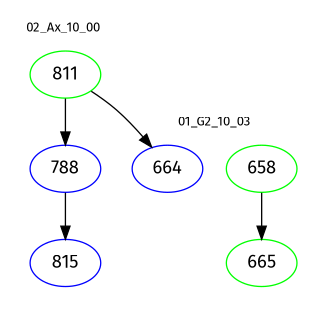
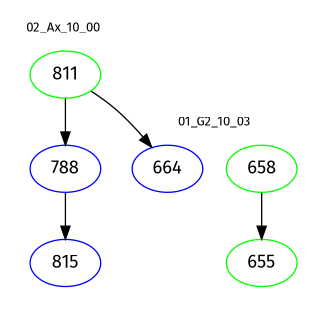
(262, 263) -> (262, 263)
